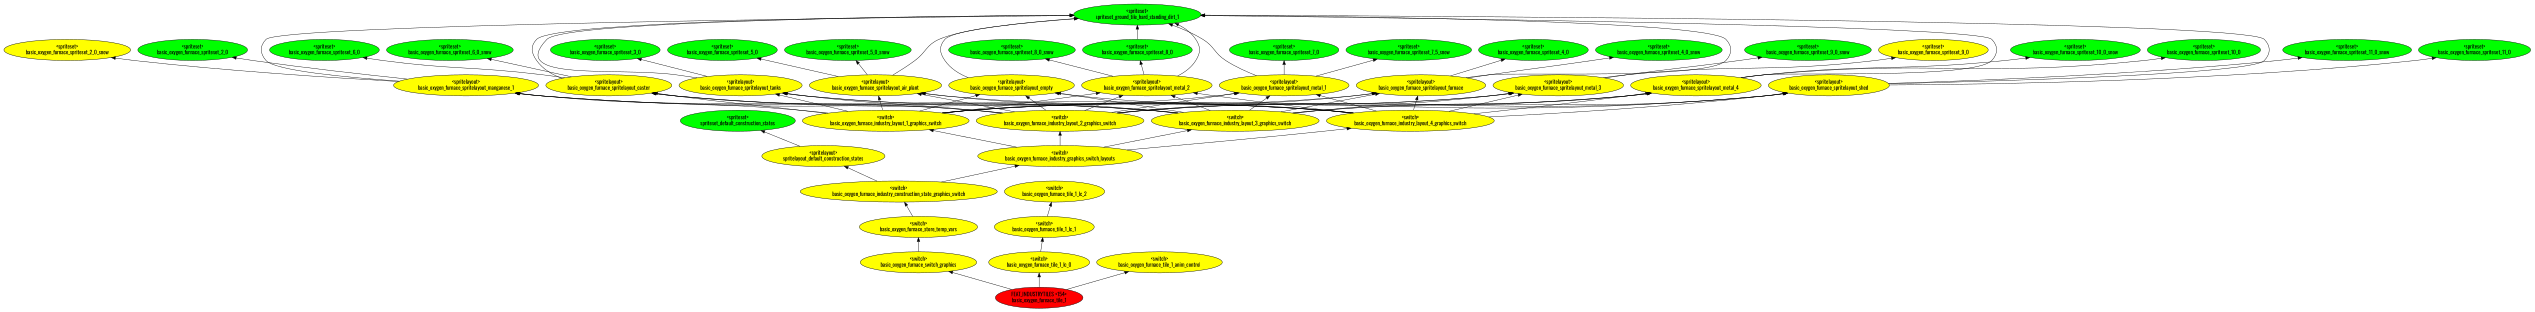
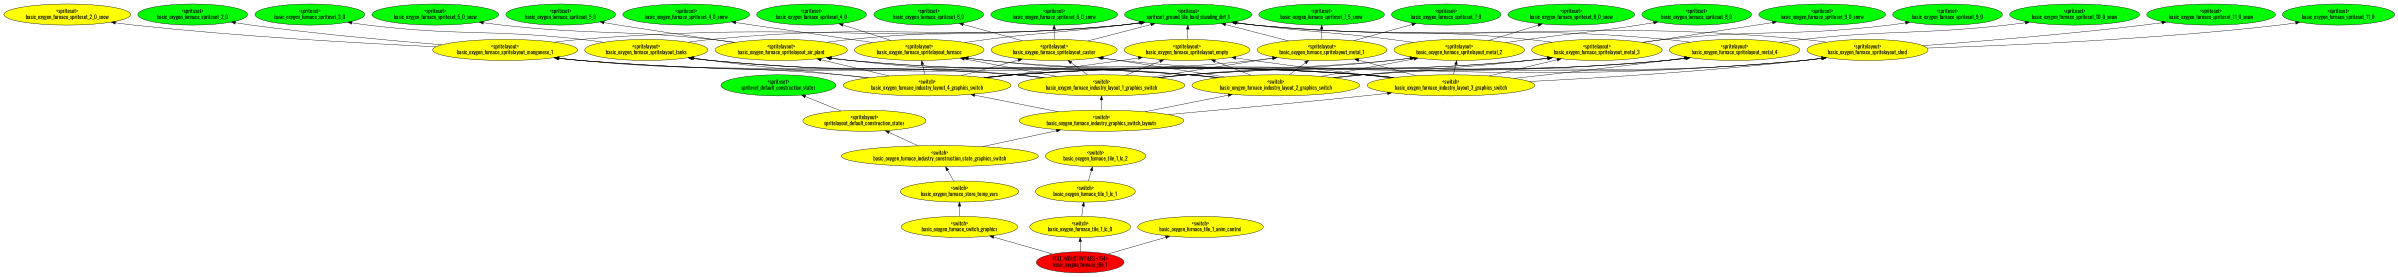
(1137, 34) -> (1394, 32)
(1933, 50) -> (1948, 15)
(2204, 50) -> none
